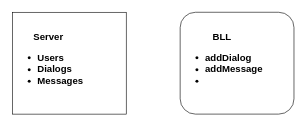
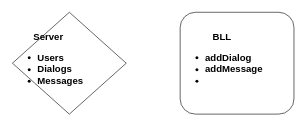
(69, 63) -> (69, 63)
